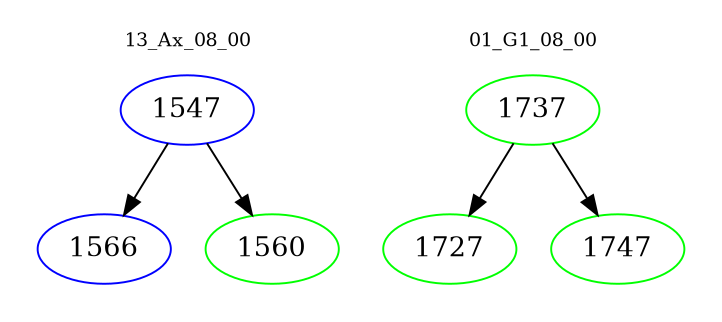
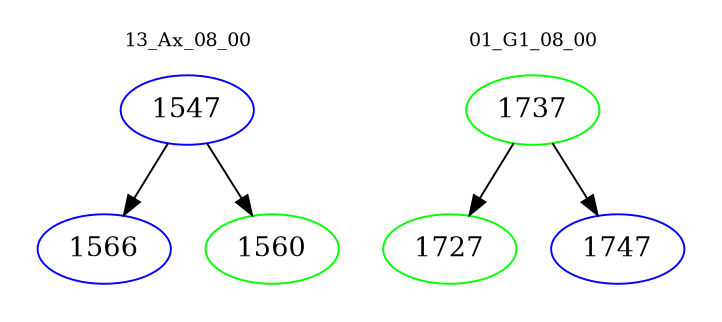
(618, 249) -> (618, 249)
